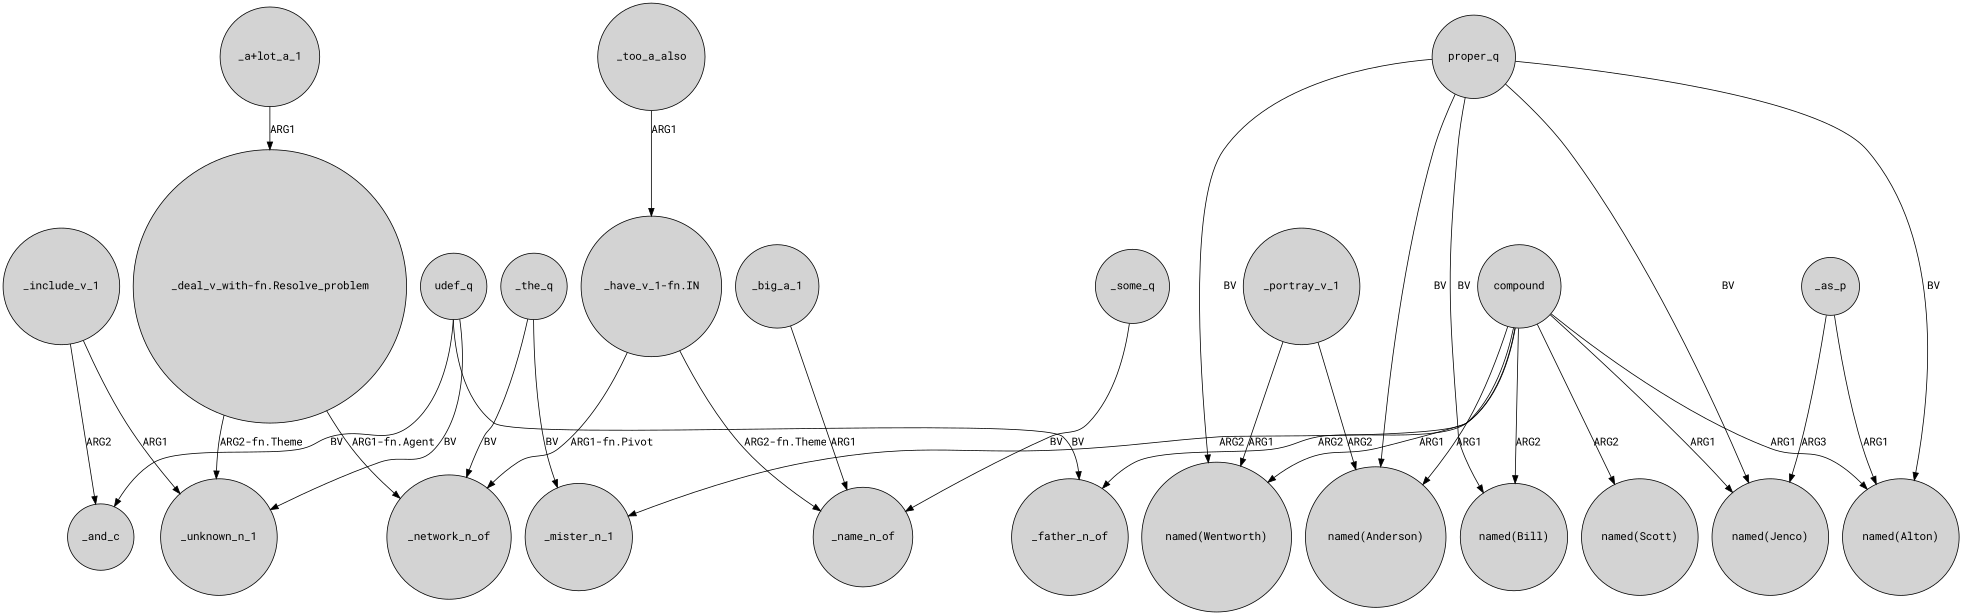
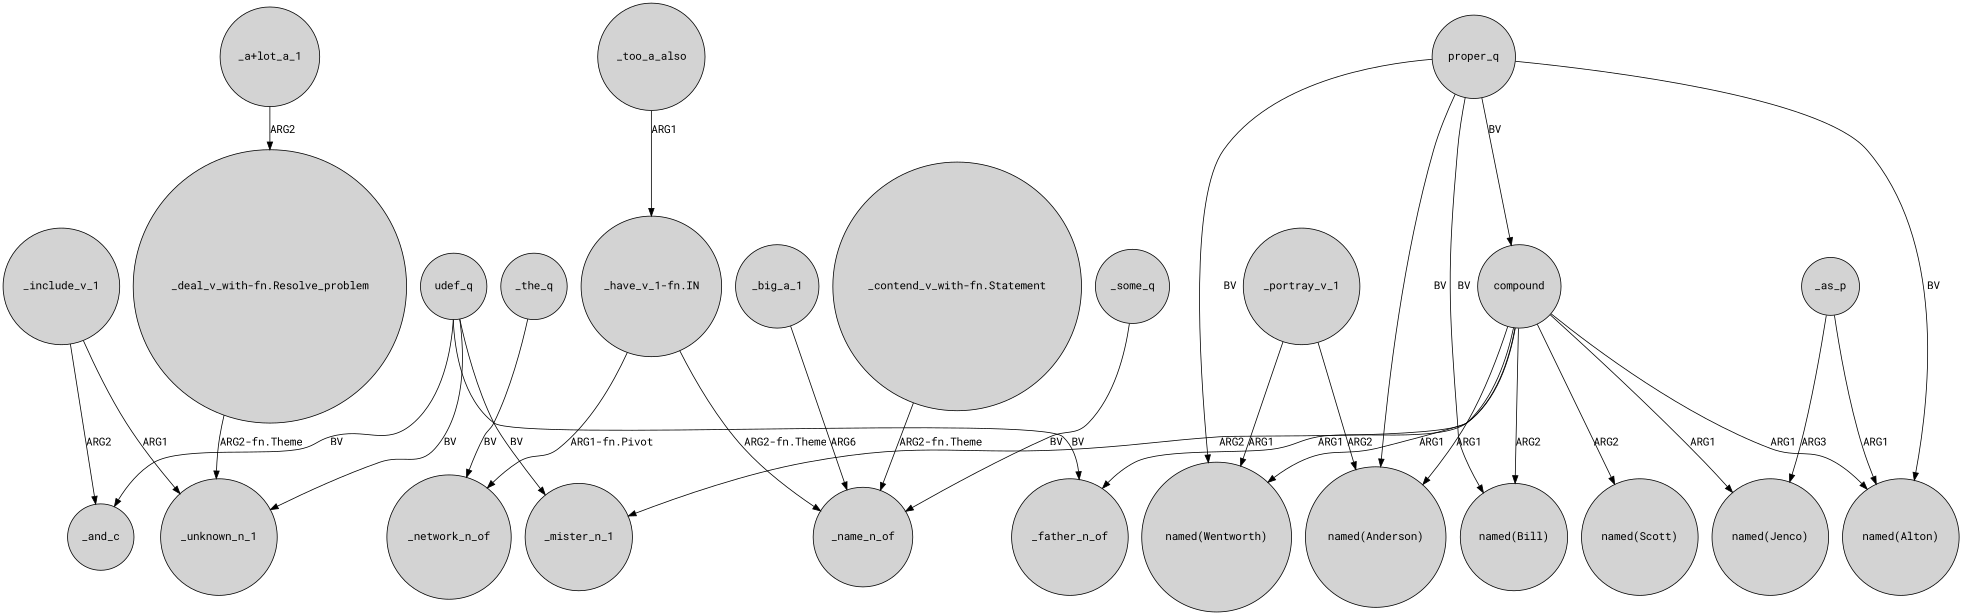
(283, 130) -> (283, 130)
(1644, 268) -> (1496, 168)
none -> (957, 286)
(538, 401) -> (488, 410)
(844, 443) -> (844, 443)
(1331, 443) -> (1331, 443)
(357, 455) -> none
